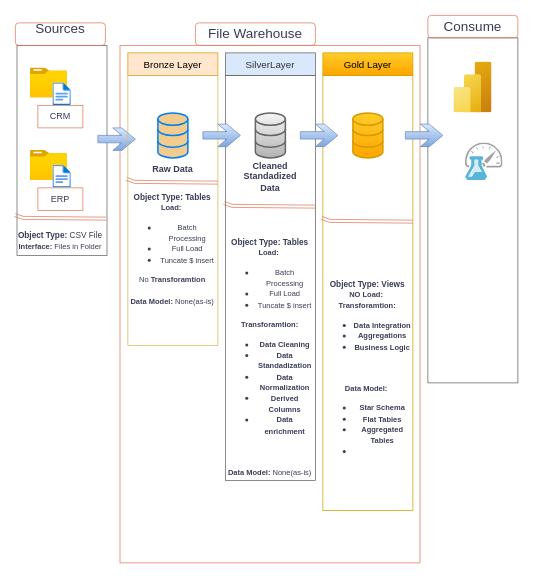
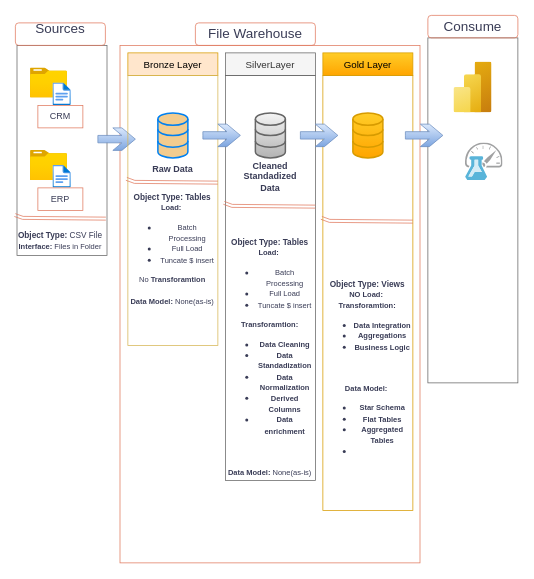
(270, 64) -> (270, 64)
